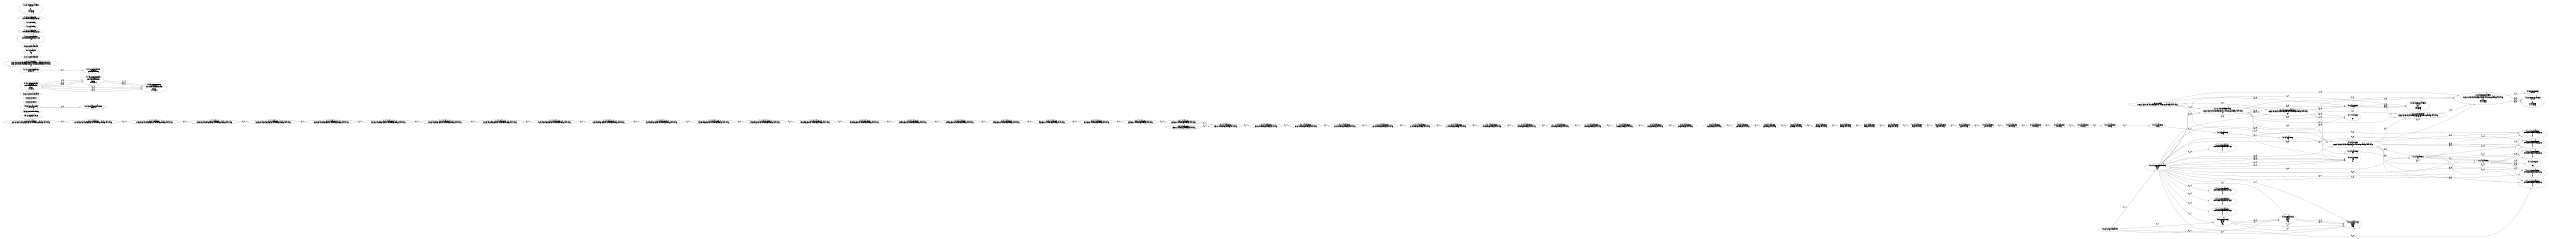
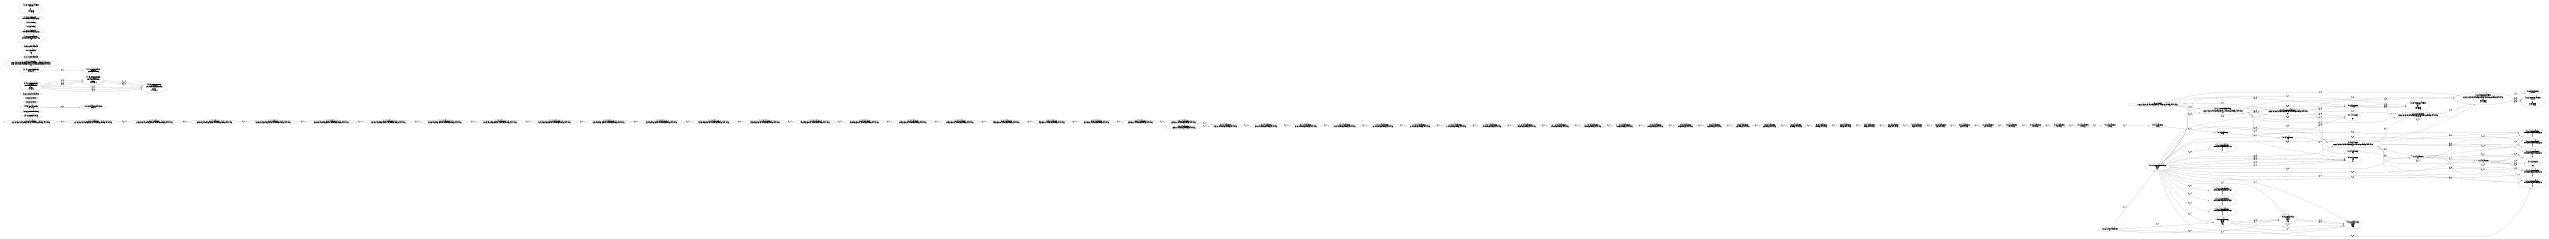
none -> (1700, 126)
